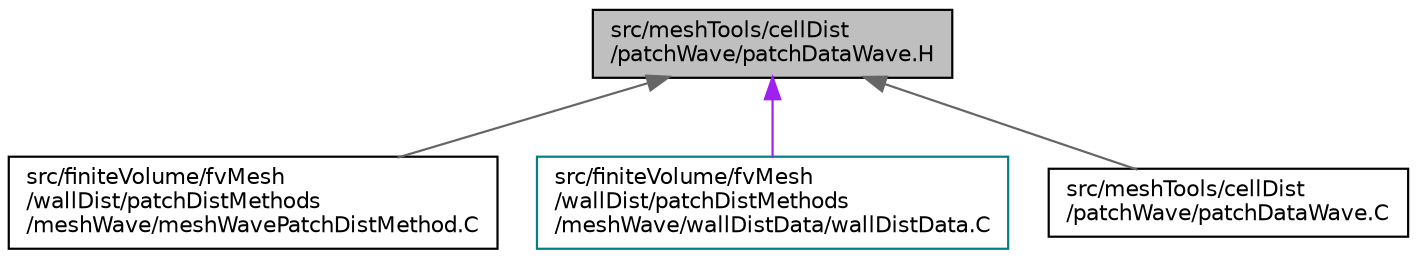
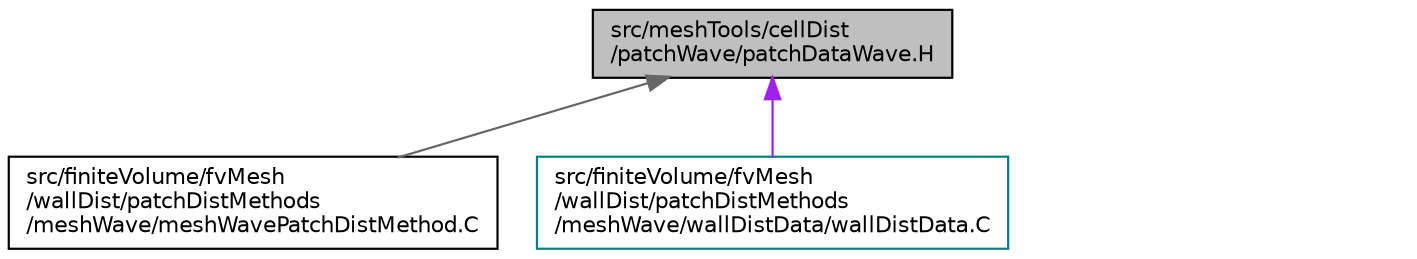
(1228, 203) -> none
